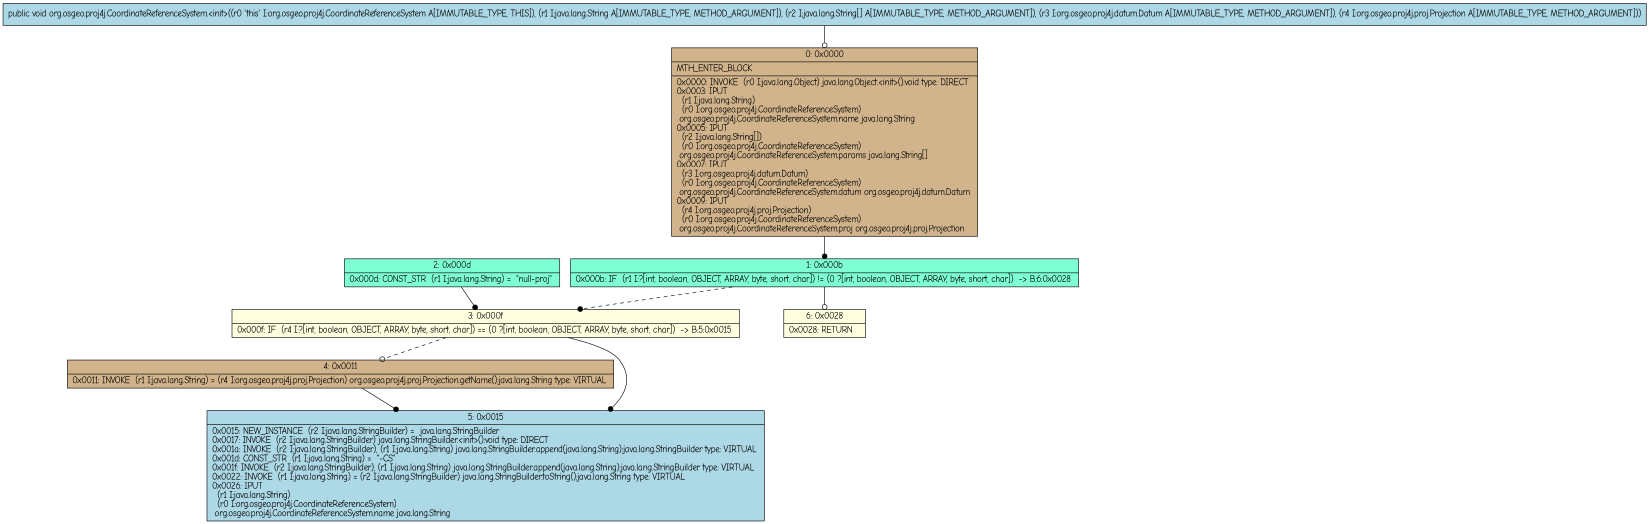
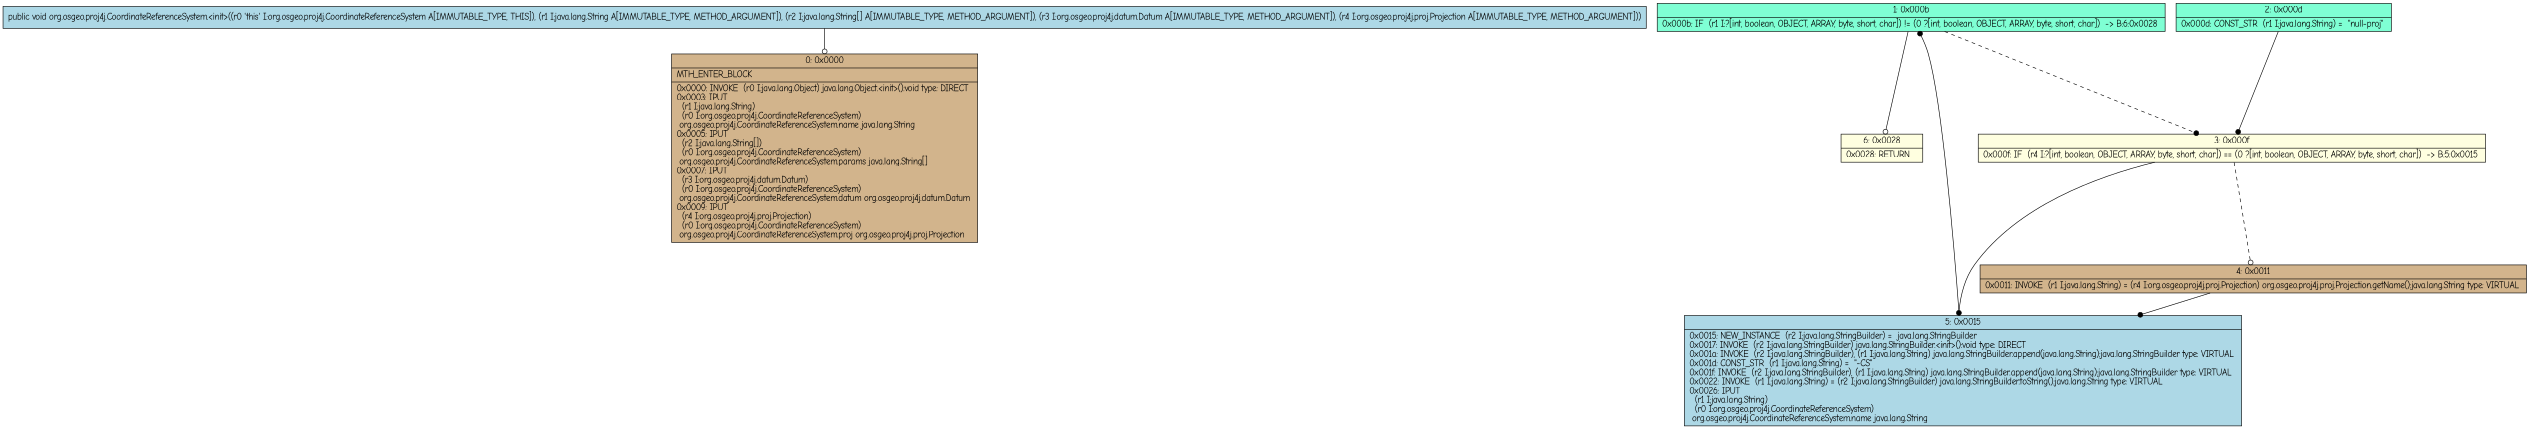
(825, 245) -> (1947, 175)
